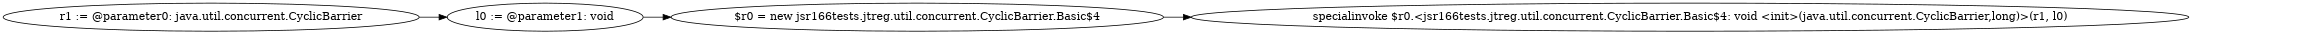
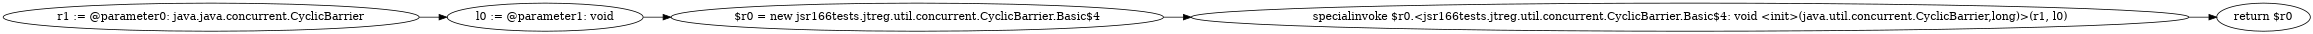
(211, 17) -> (211, 17)
none -> (2264, 17)
